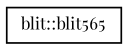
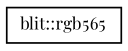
(64, 25) -> (64, 25)
